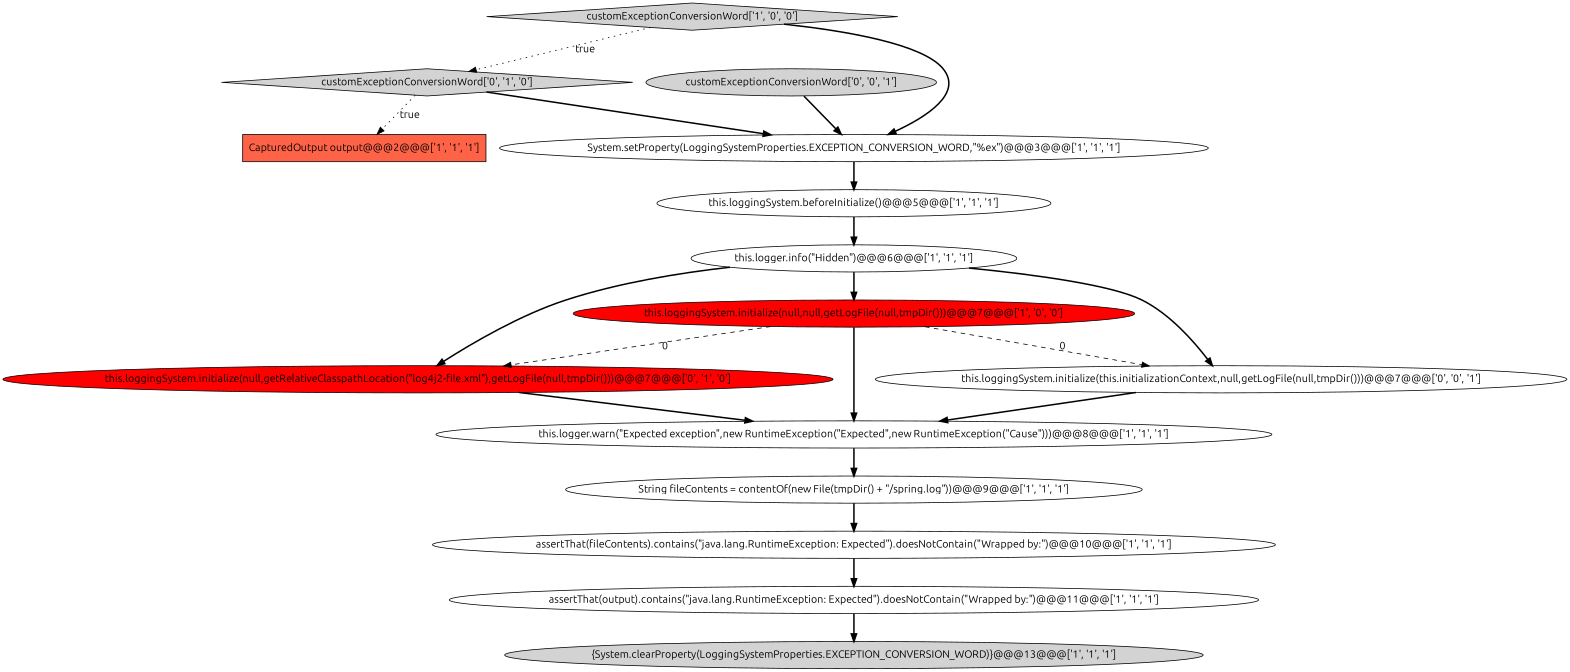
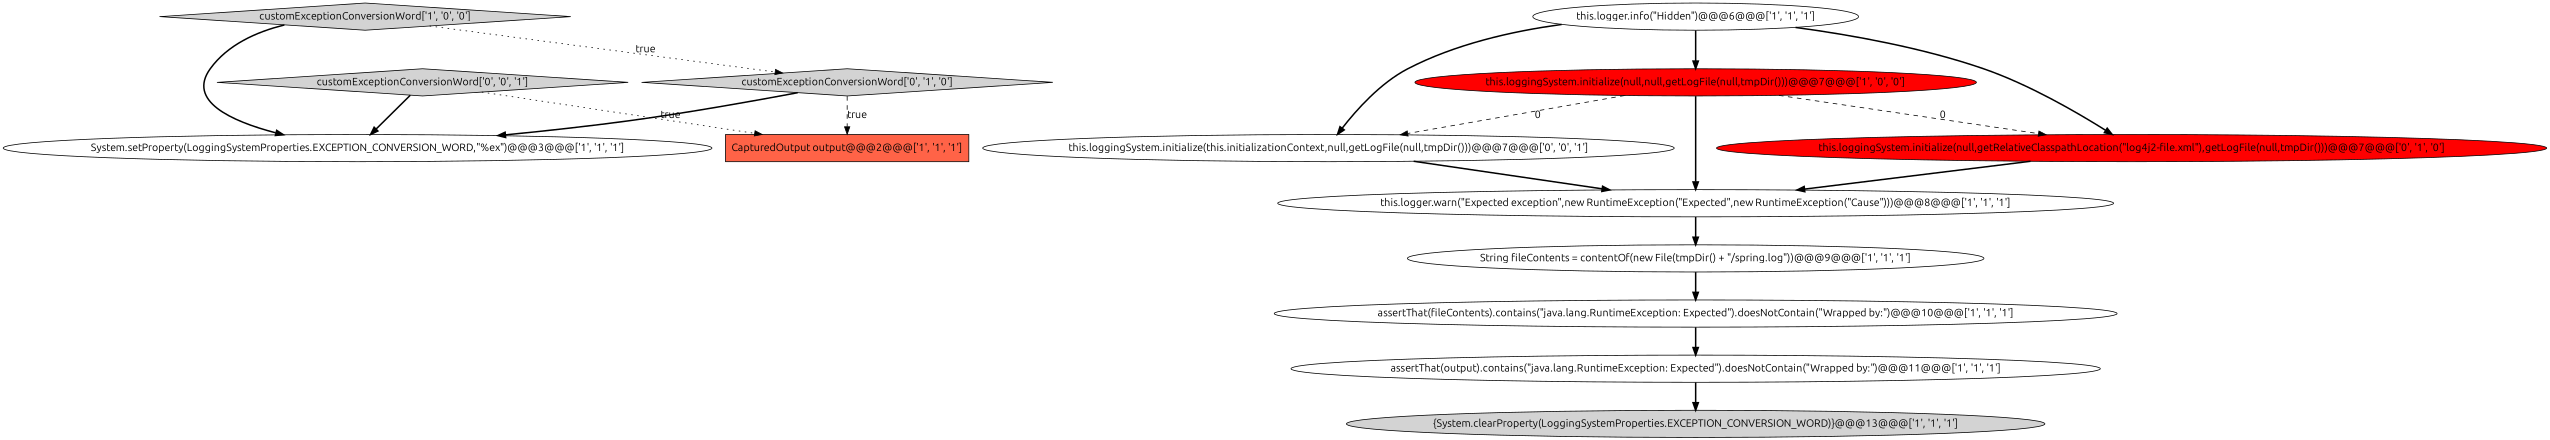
(791, 82) -> (423, 82)
(399, 112) -> (847, 111)
none -> (618, 113)
(854, 203) -> none
